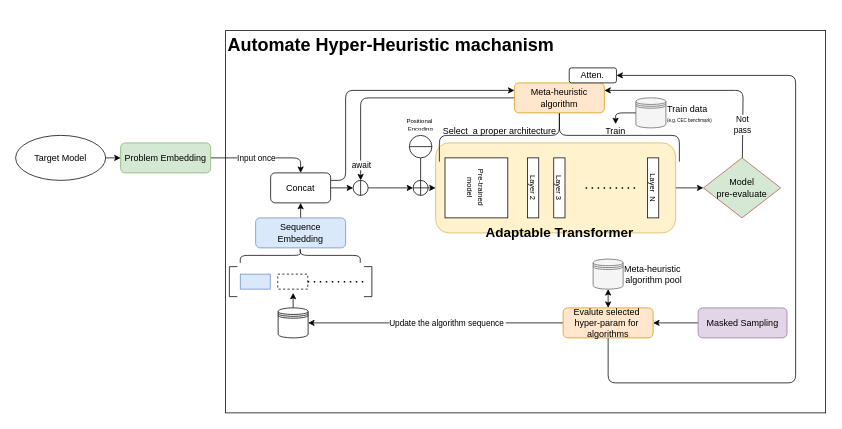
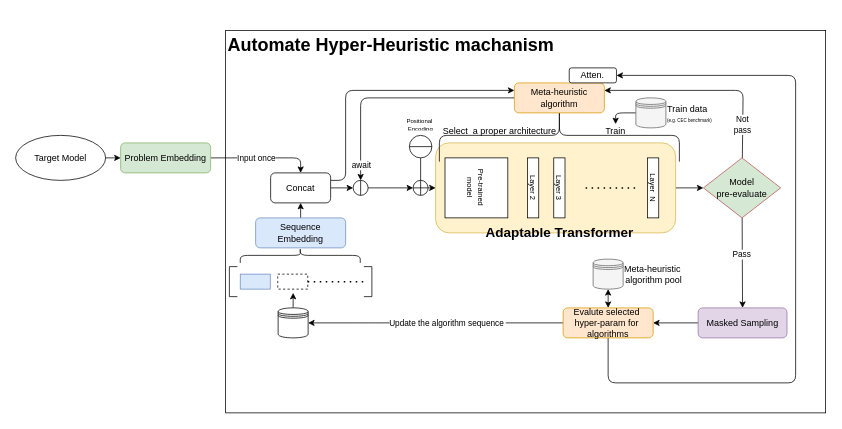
none -> (742, 262)
